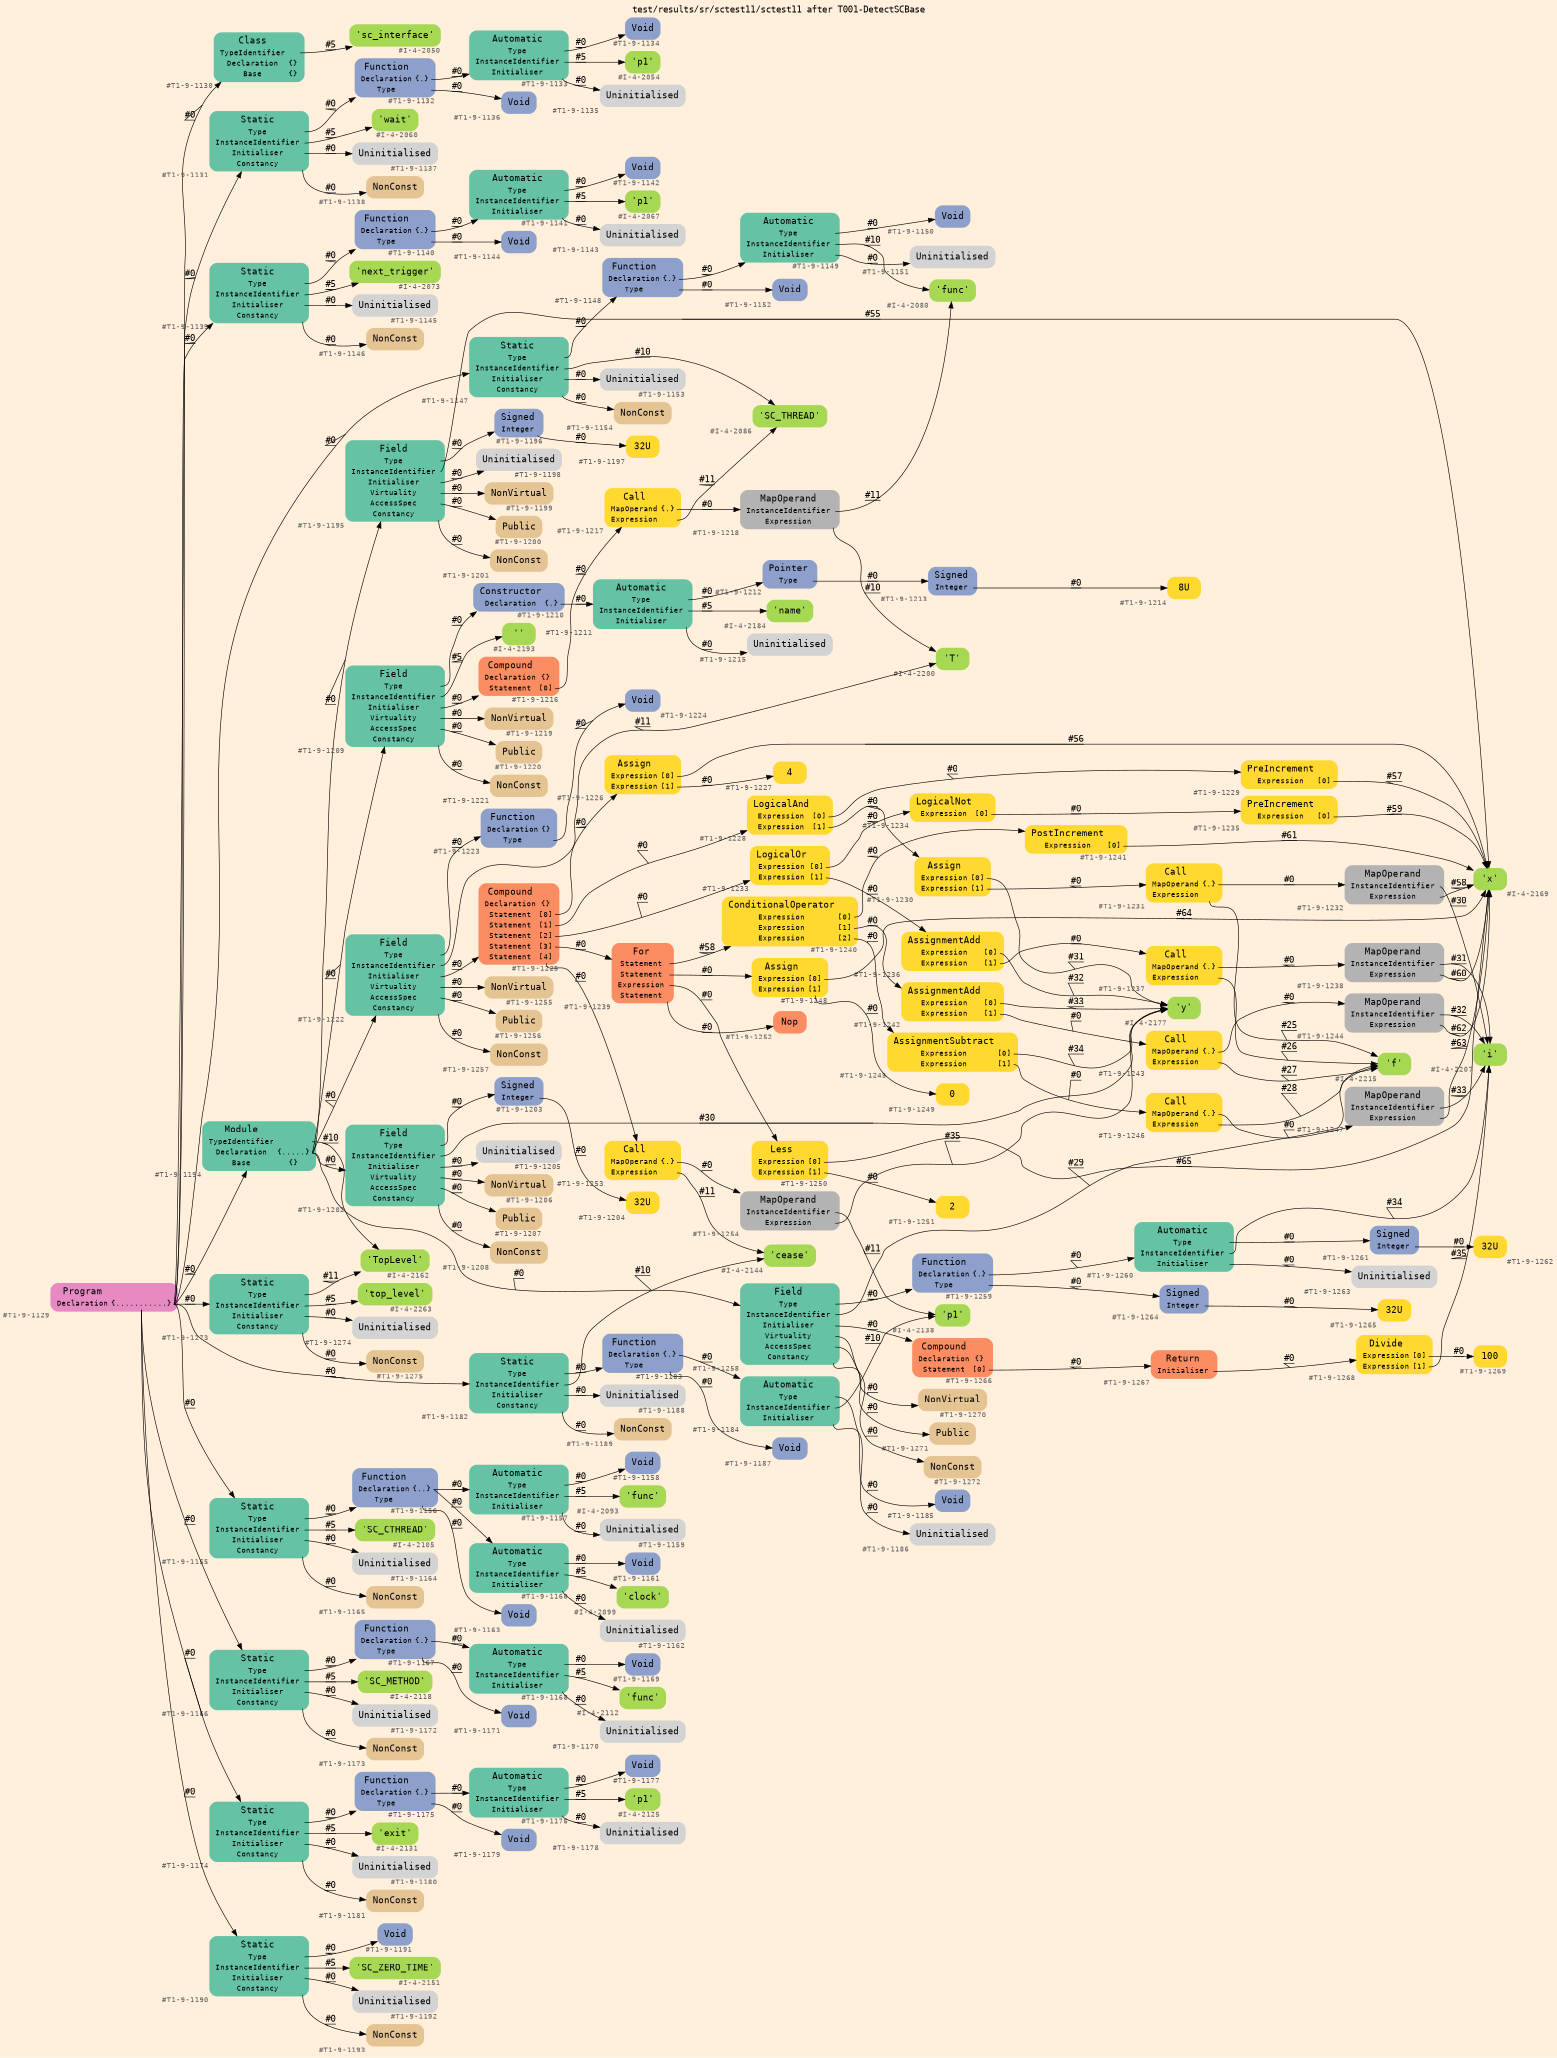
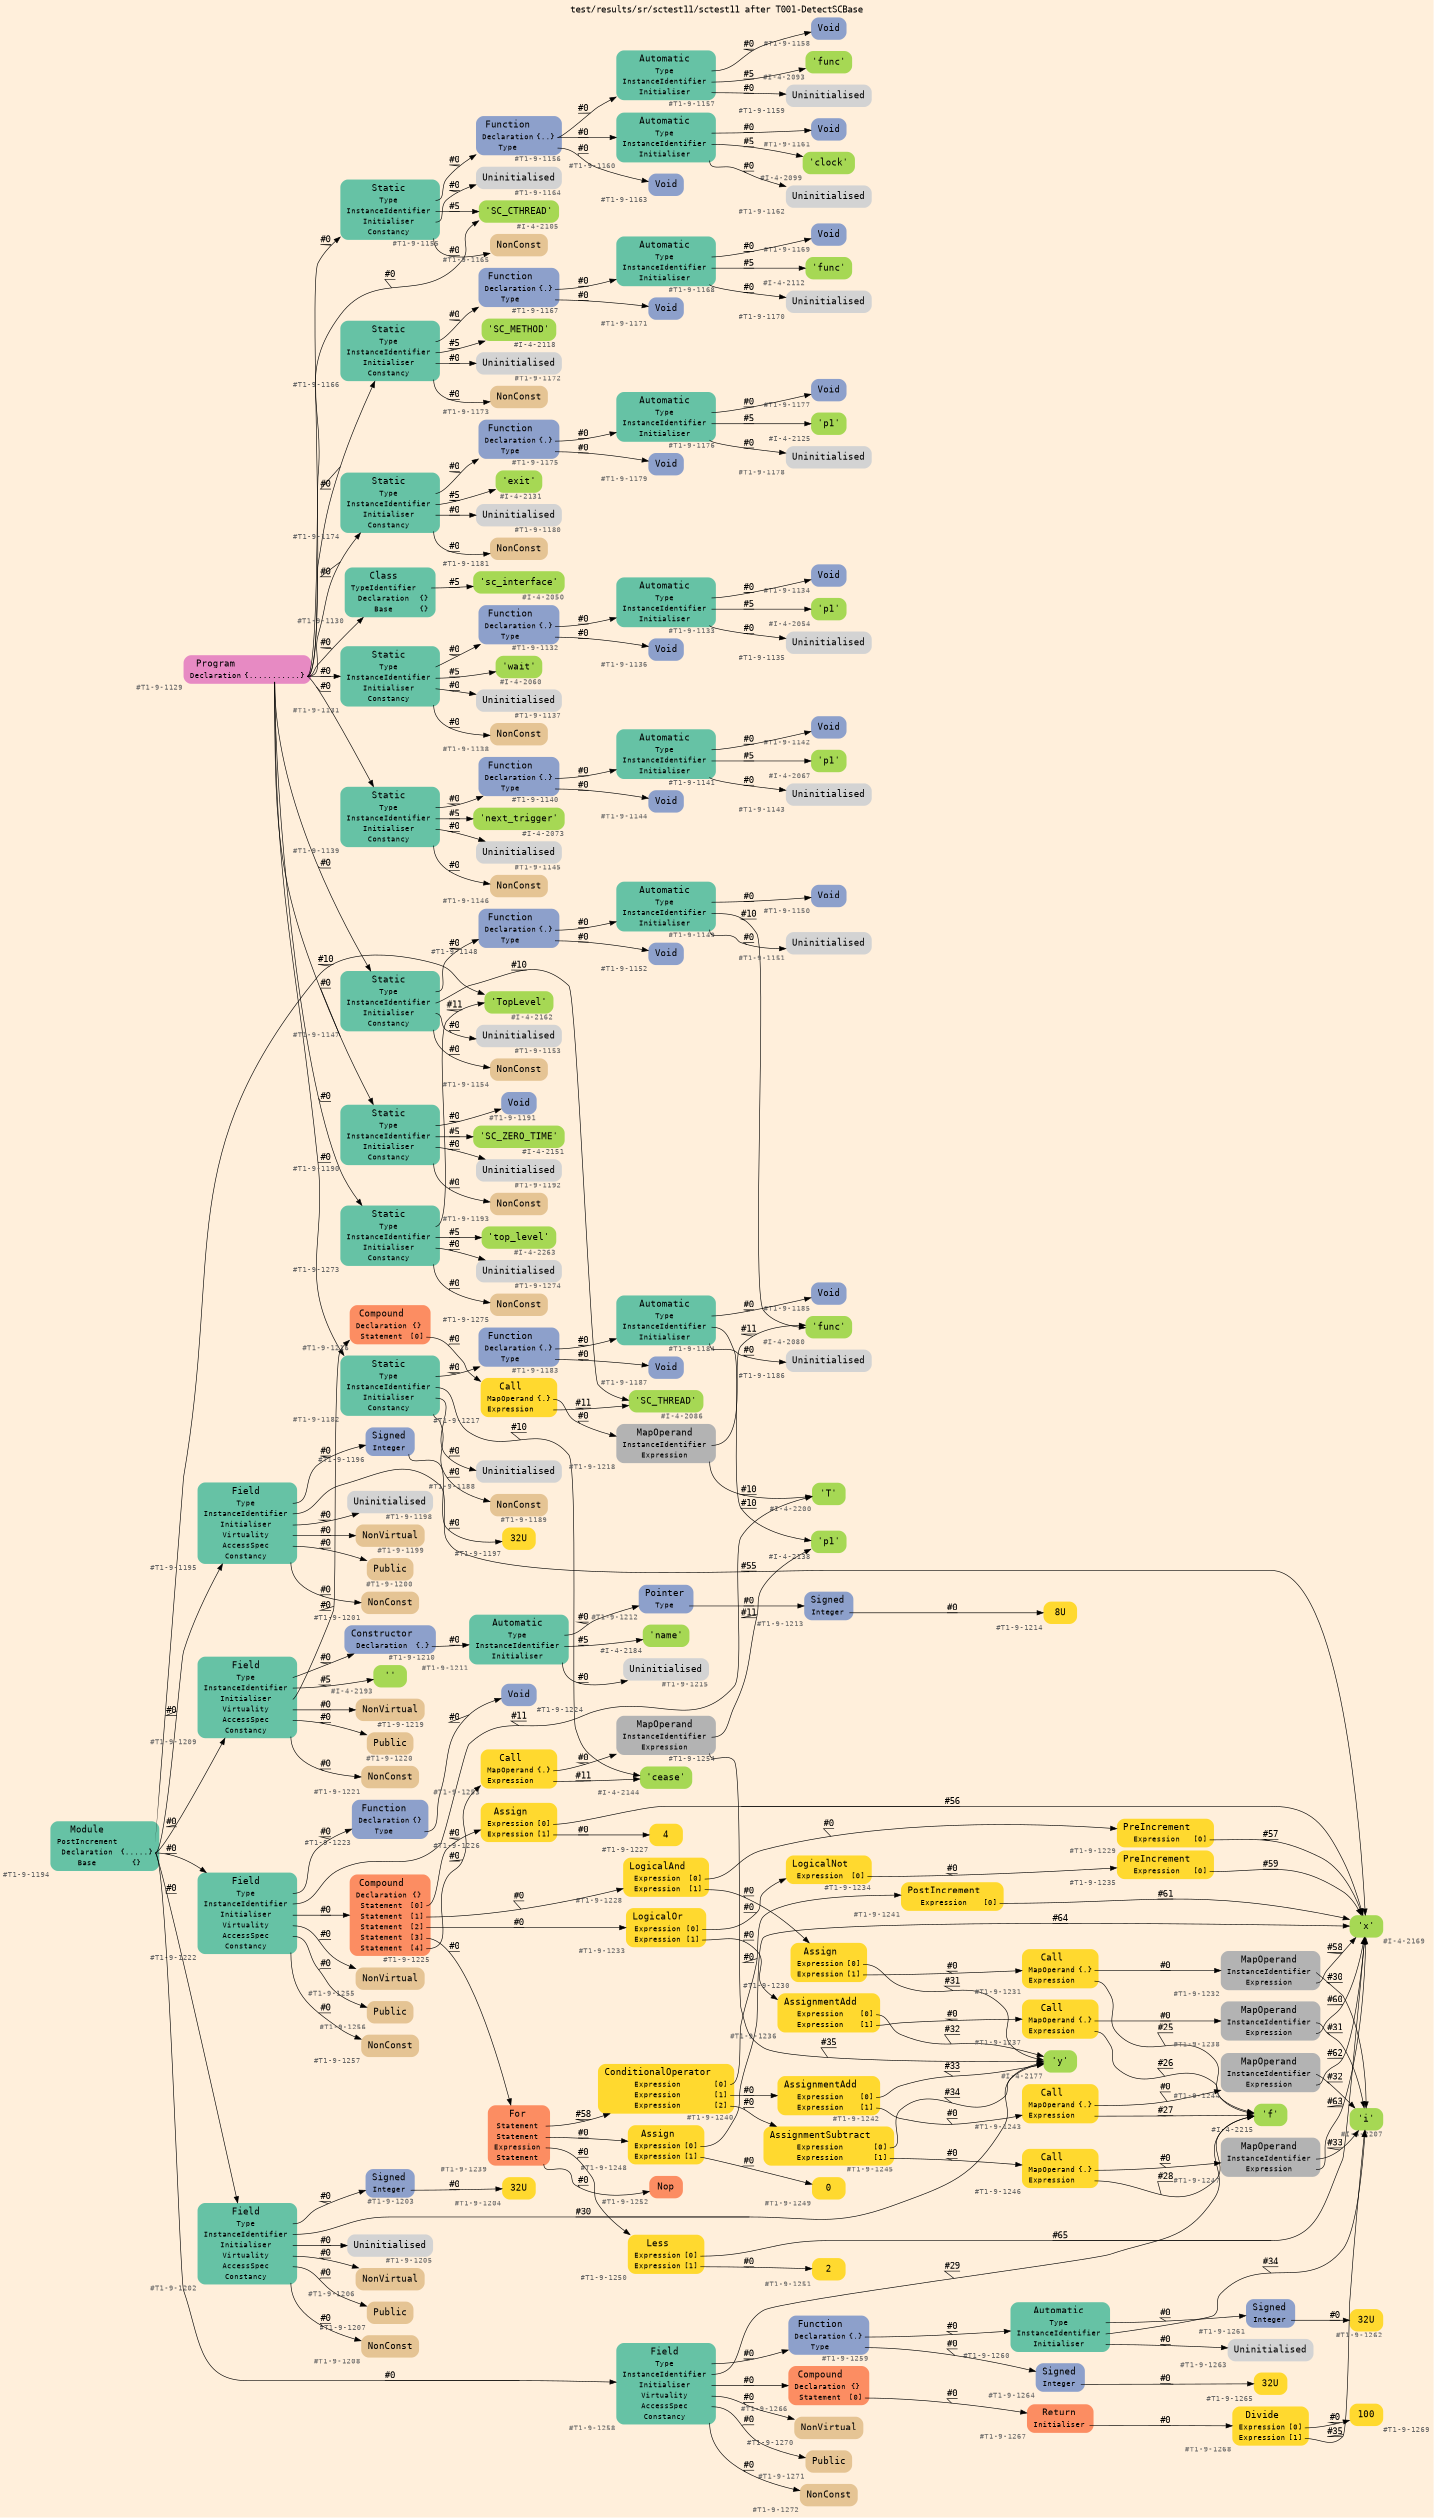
(242, 1142) -> (87, 1842)
(211, 1242) -> (321, 351)
